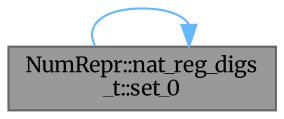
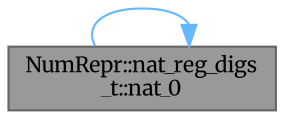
(142, 79) -> (142, 79)
